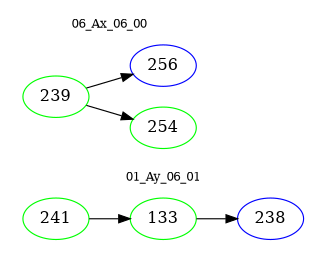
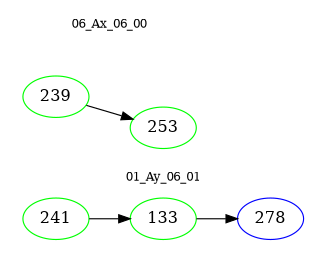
(163, 66) -> none
(163, 128) -> (163, 128)
(271, 219) -> (271, 219)
